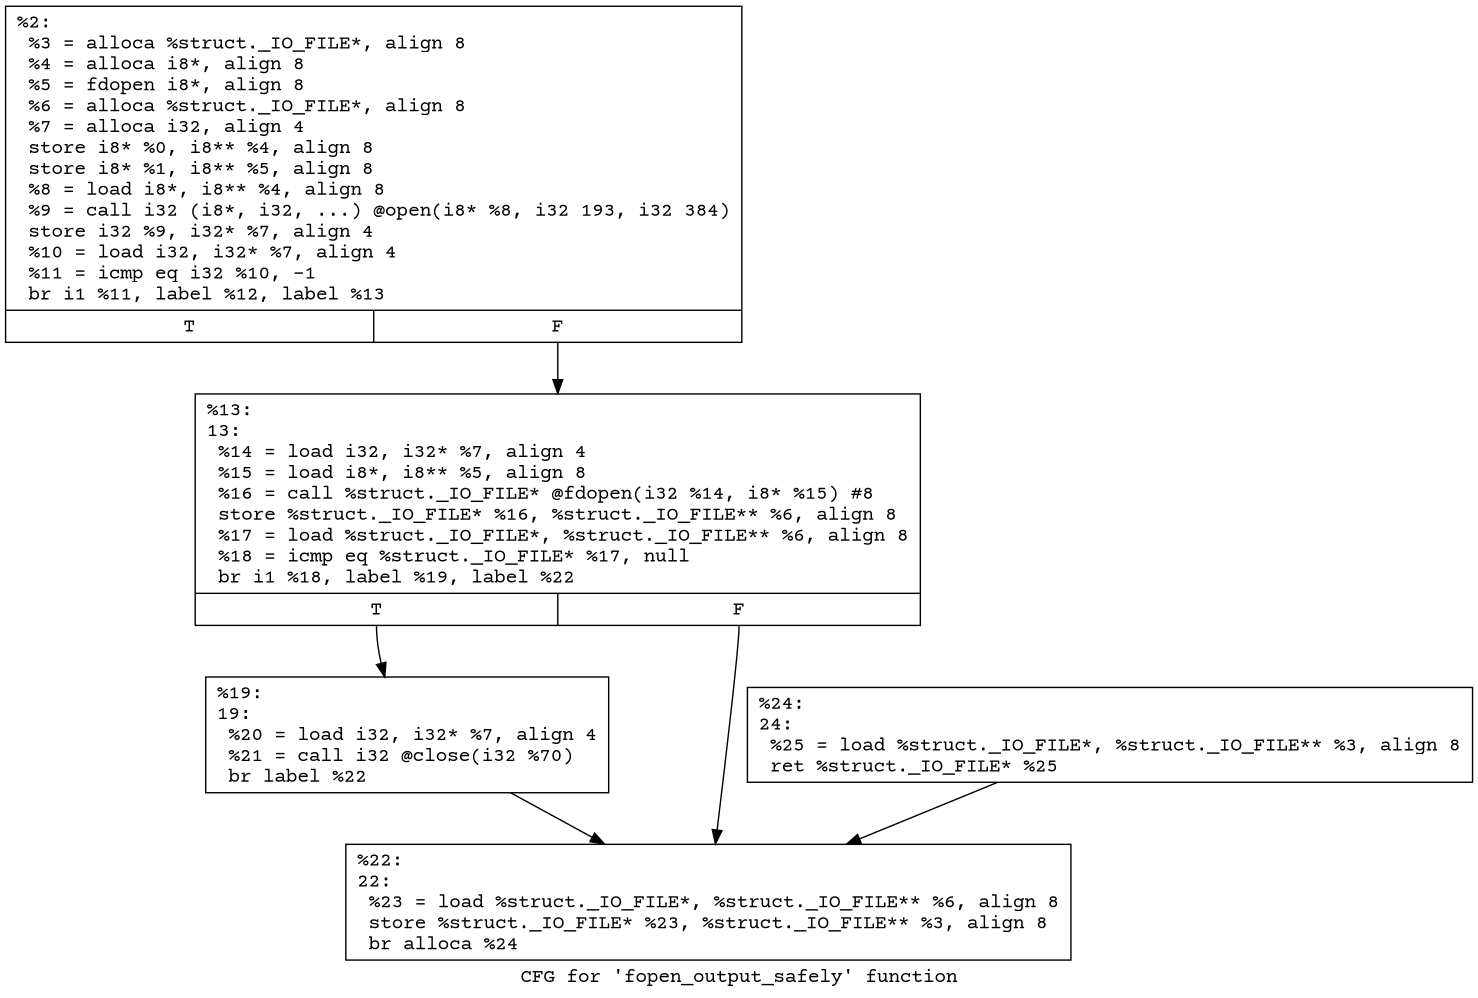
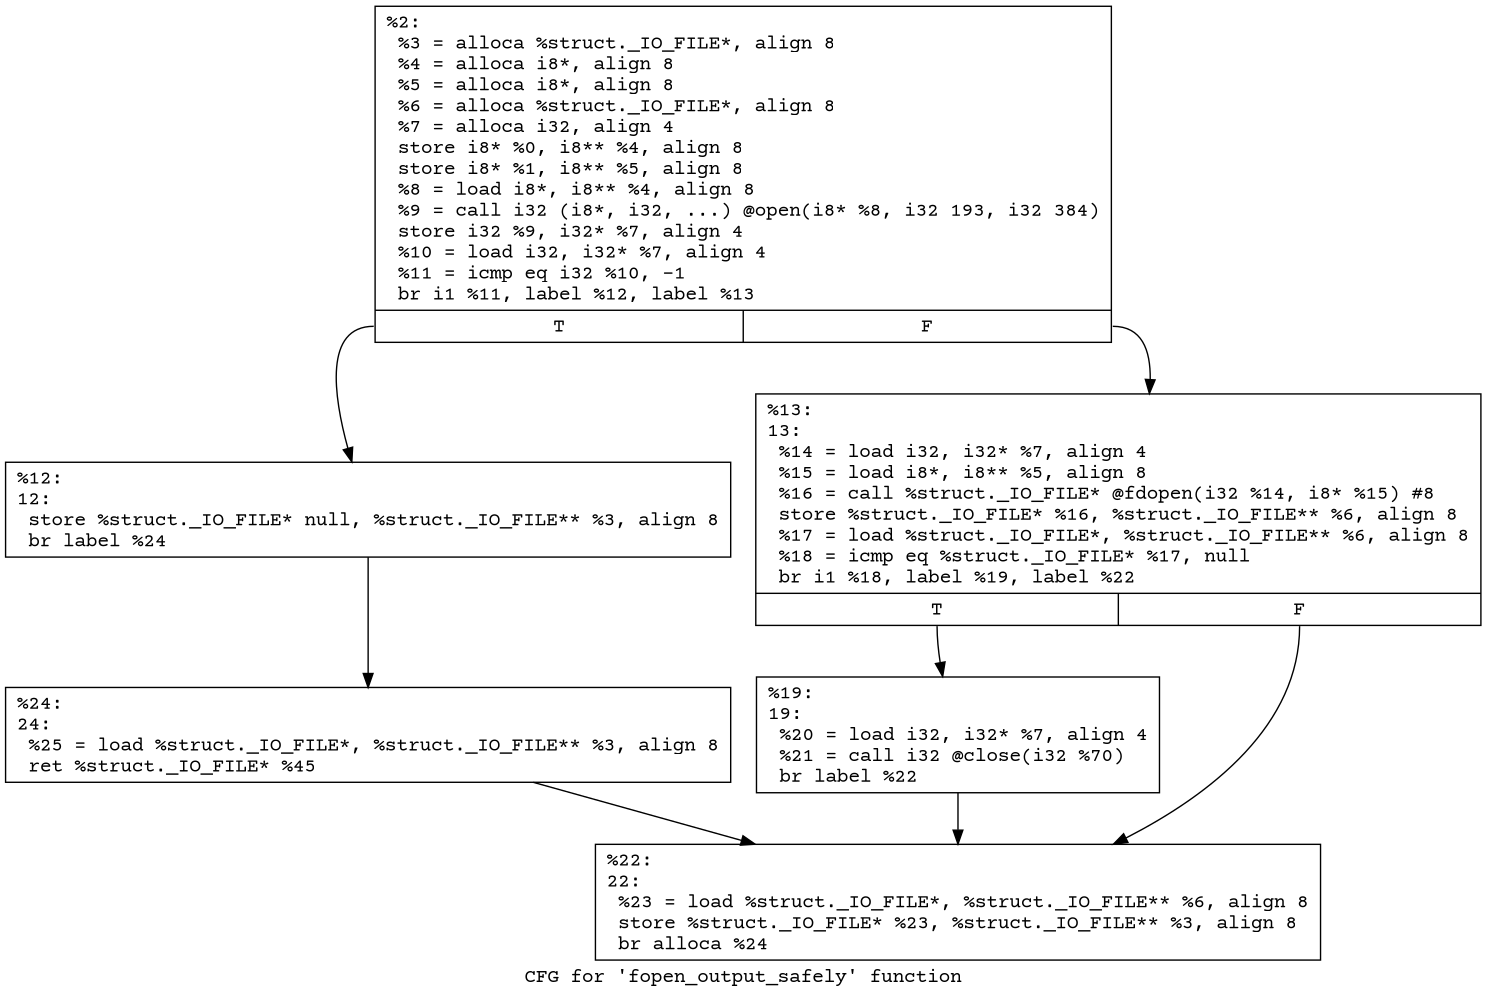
(161, 84) -> (531, 84)
none -> (368, 510)
(908, 766) -> (167, 766)
